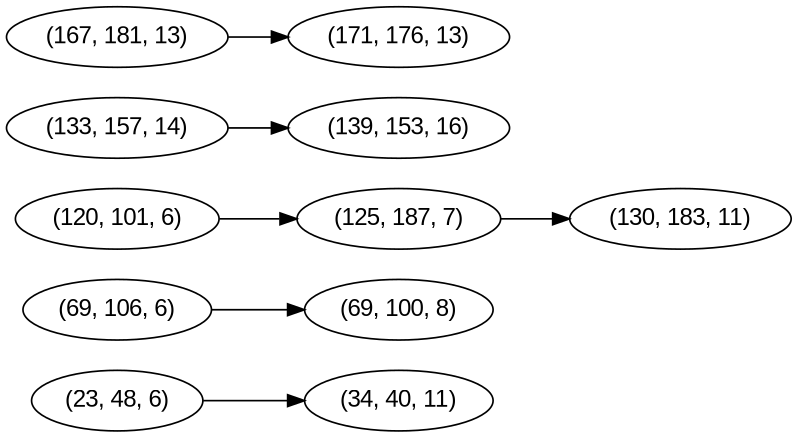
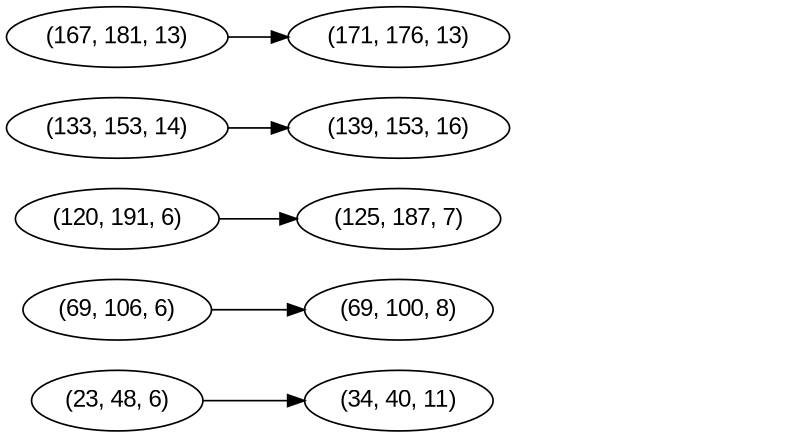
(117, 128) -> (117, 128)
(117, 219) -> (117, 219)
(680, 219) -> none
